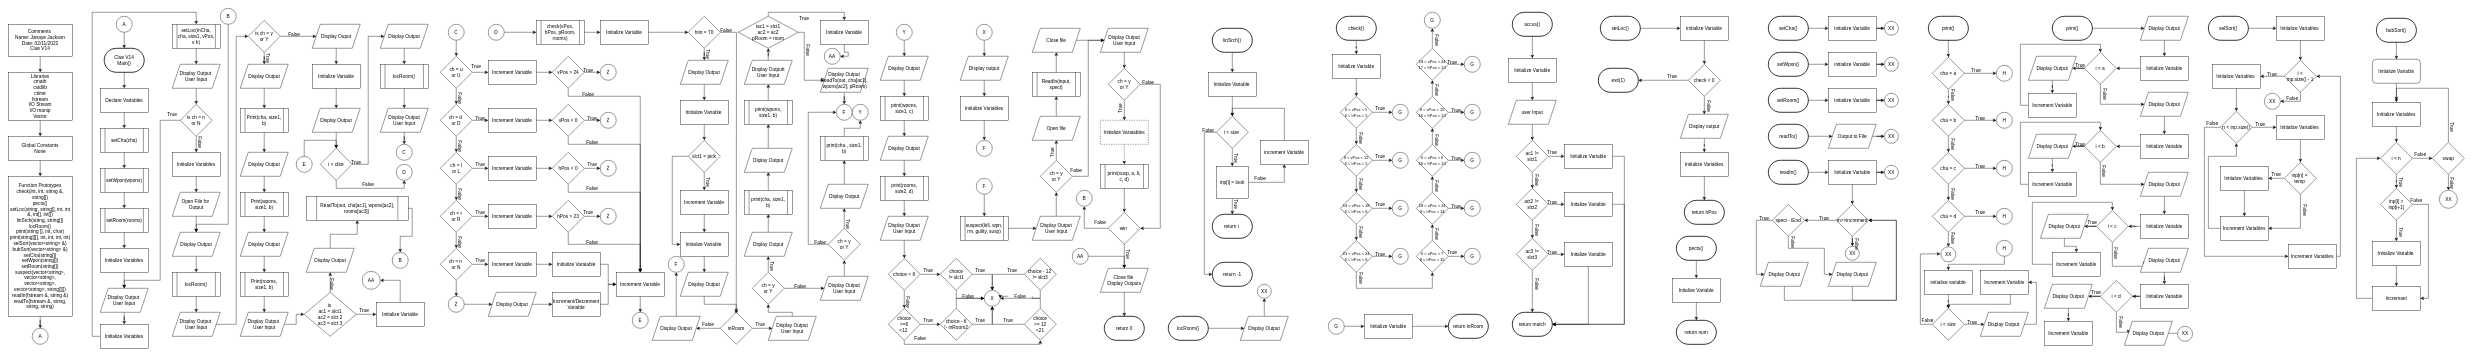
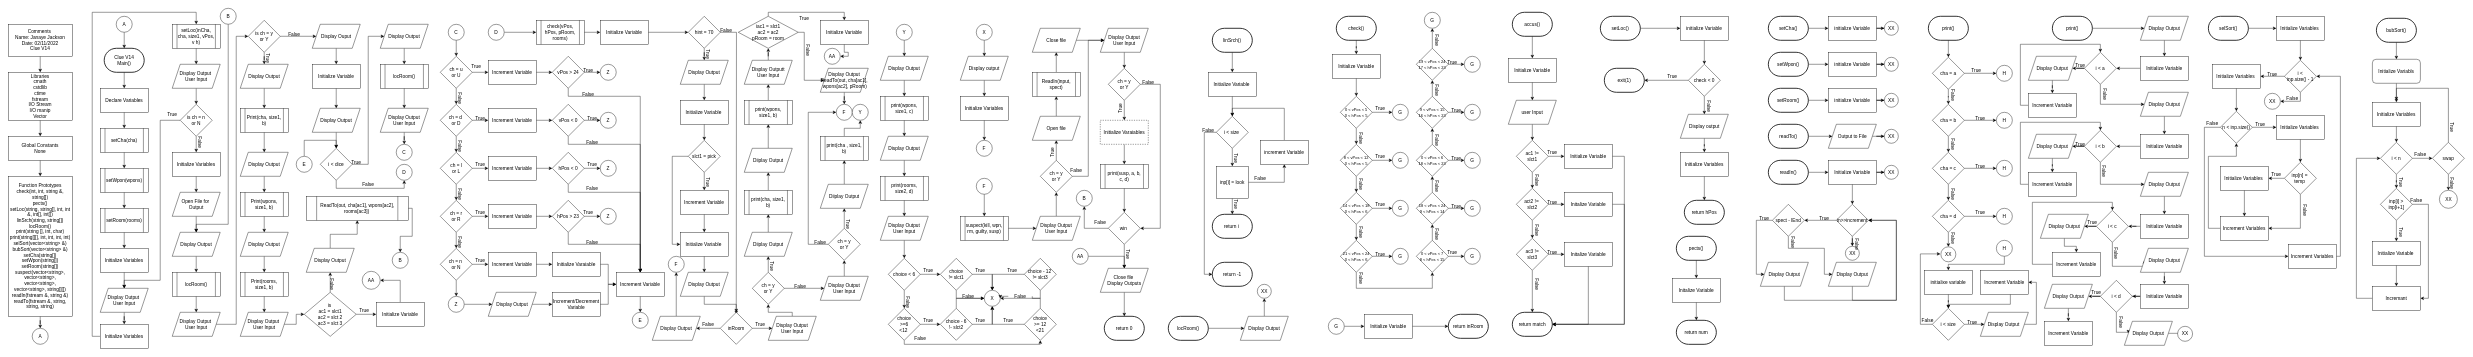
(1618, 80) -> (1624, 80)
(1124, 152) -> (1124, 152)
(956, 324) -> (956, 324)
